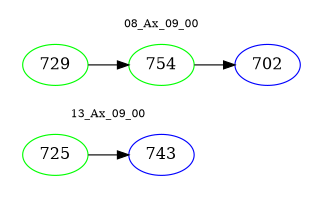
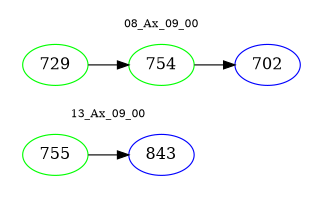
(55, 155) -> (55, 155)
(161, 155) -> (161, 155)
